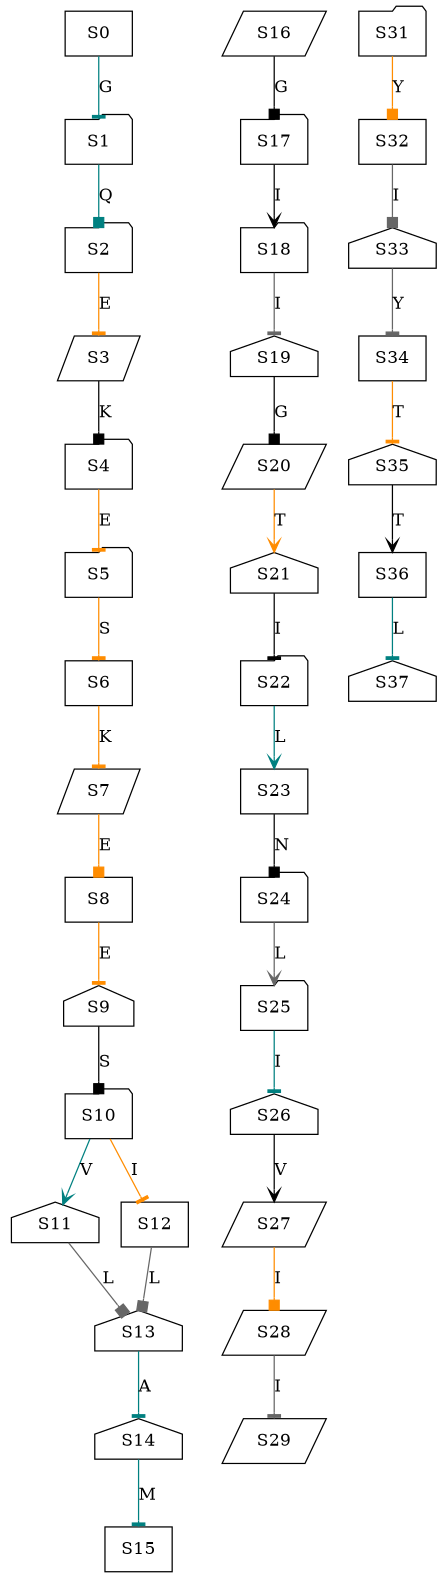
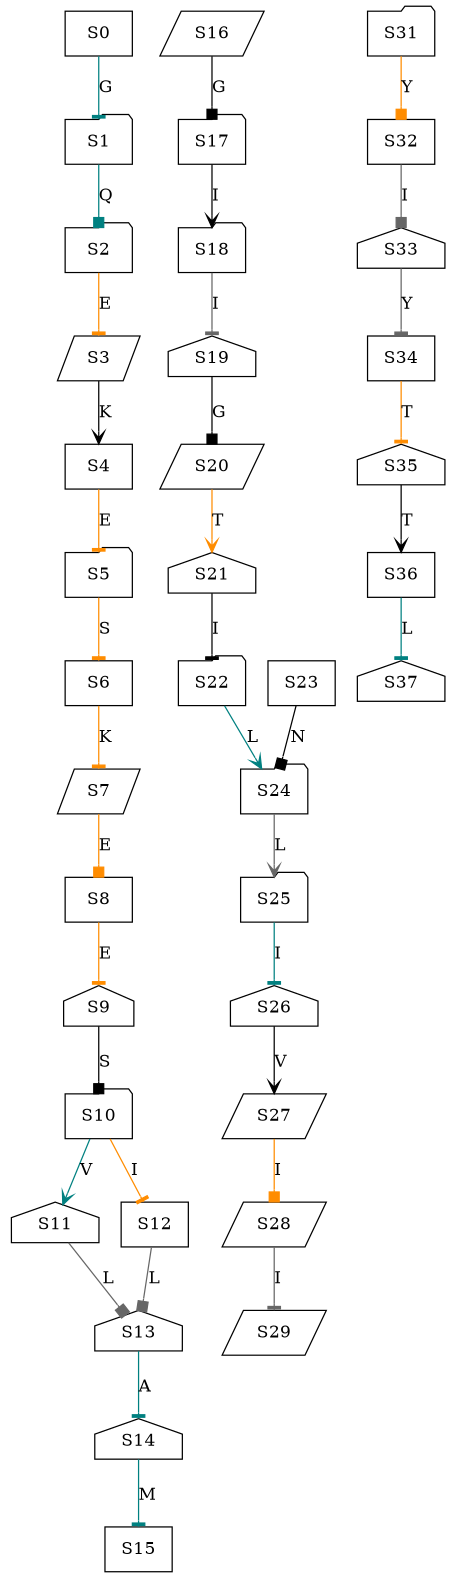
(99, 406) -> (99, 406)
(99, 467) -> (99, 467)
(274, 731) -> (240, 732)
